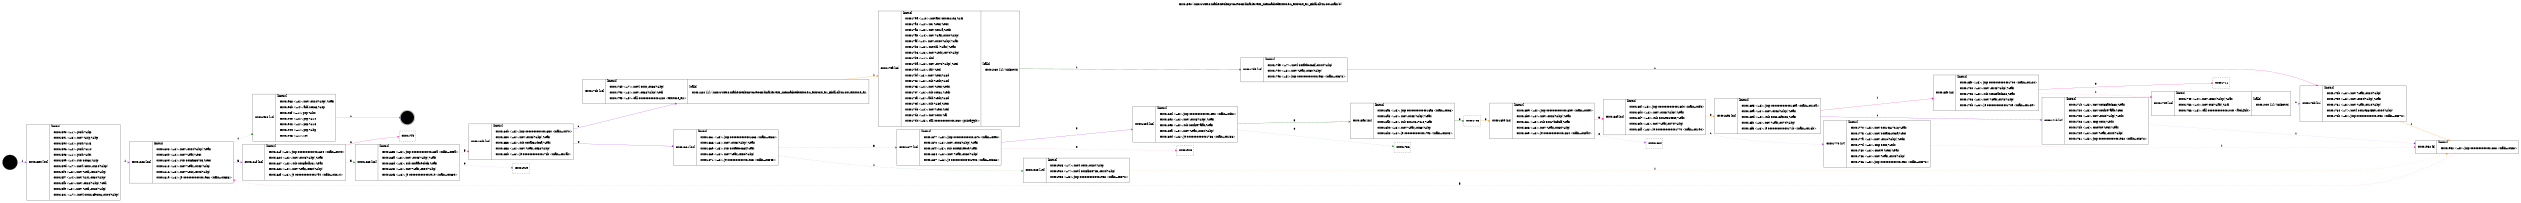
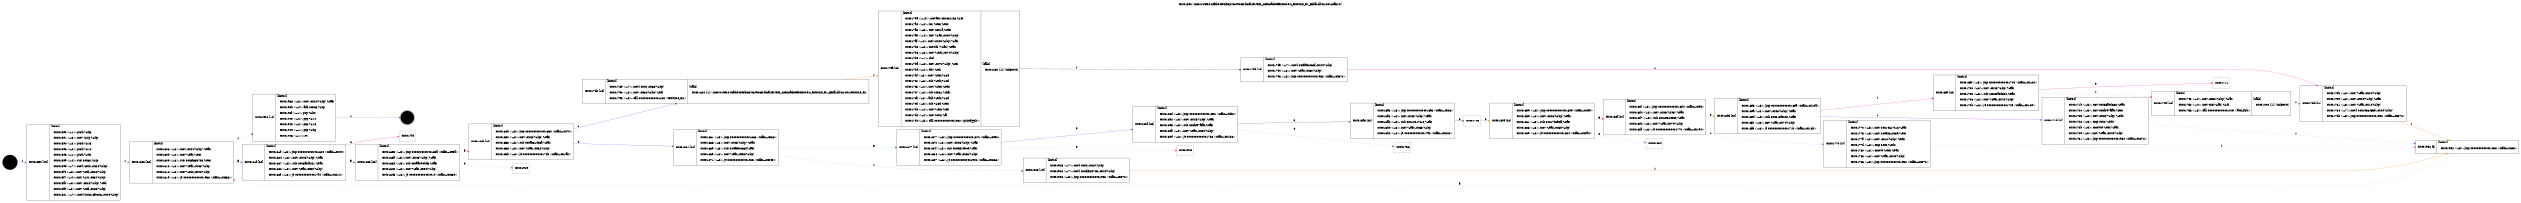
(1789, 170) -> (1789, 170)
